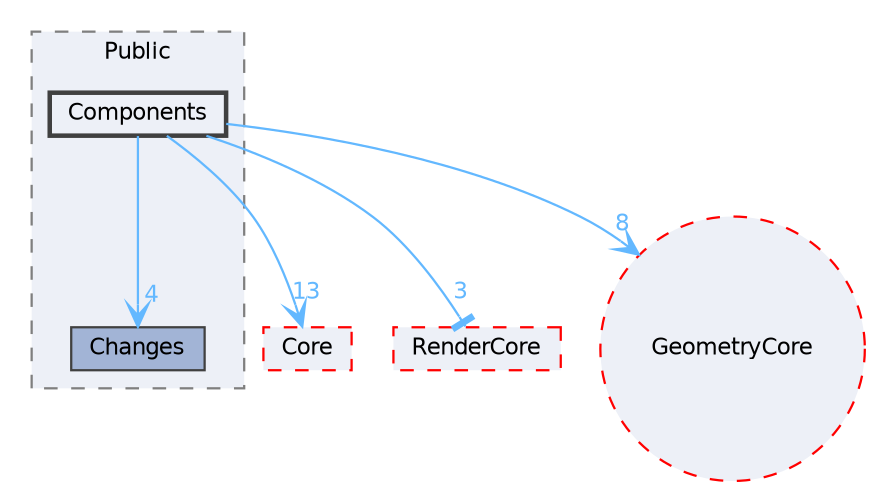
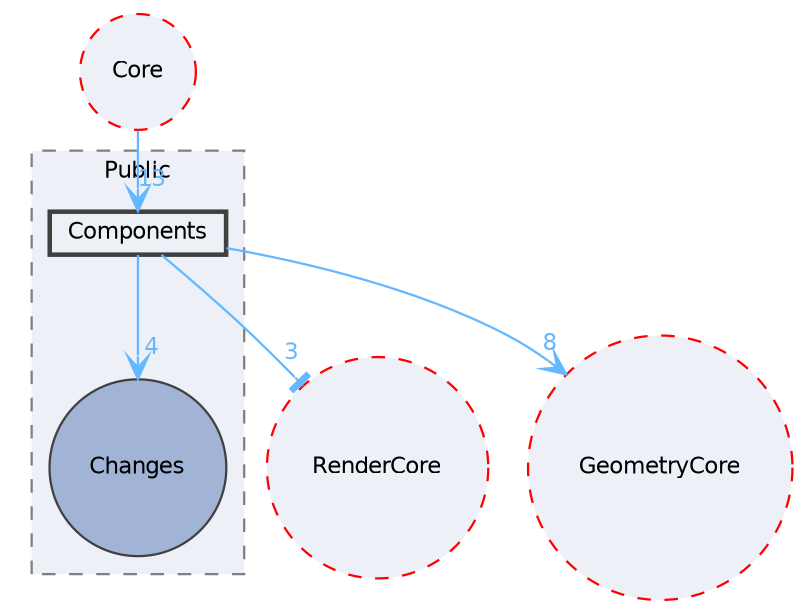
(259, 226) -> (138, 165)
(138, 349) -> (138, 468)
(308, 349) -> (138, 72)
(477, 349) -> (378, 468)
